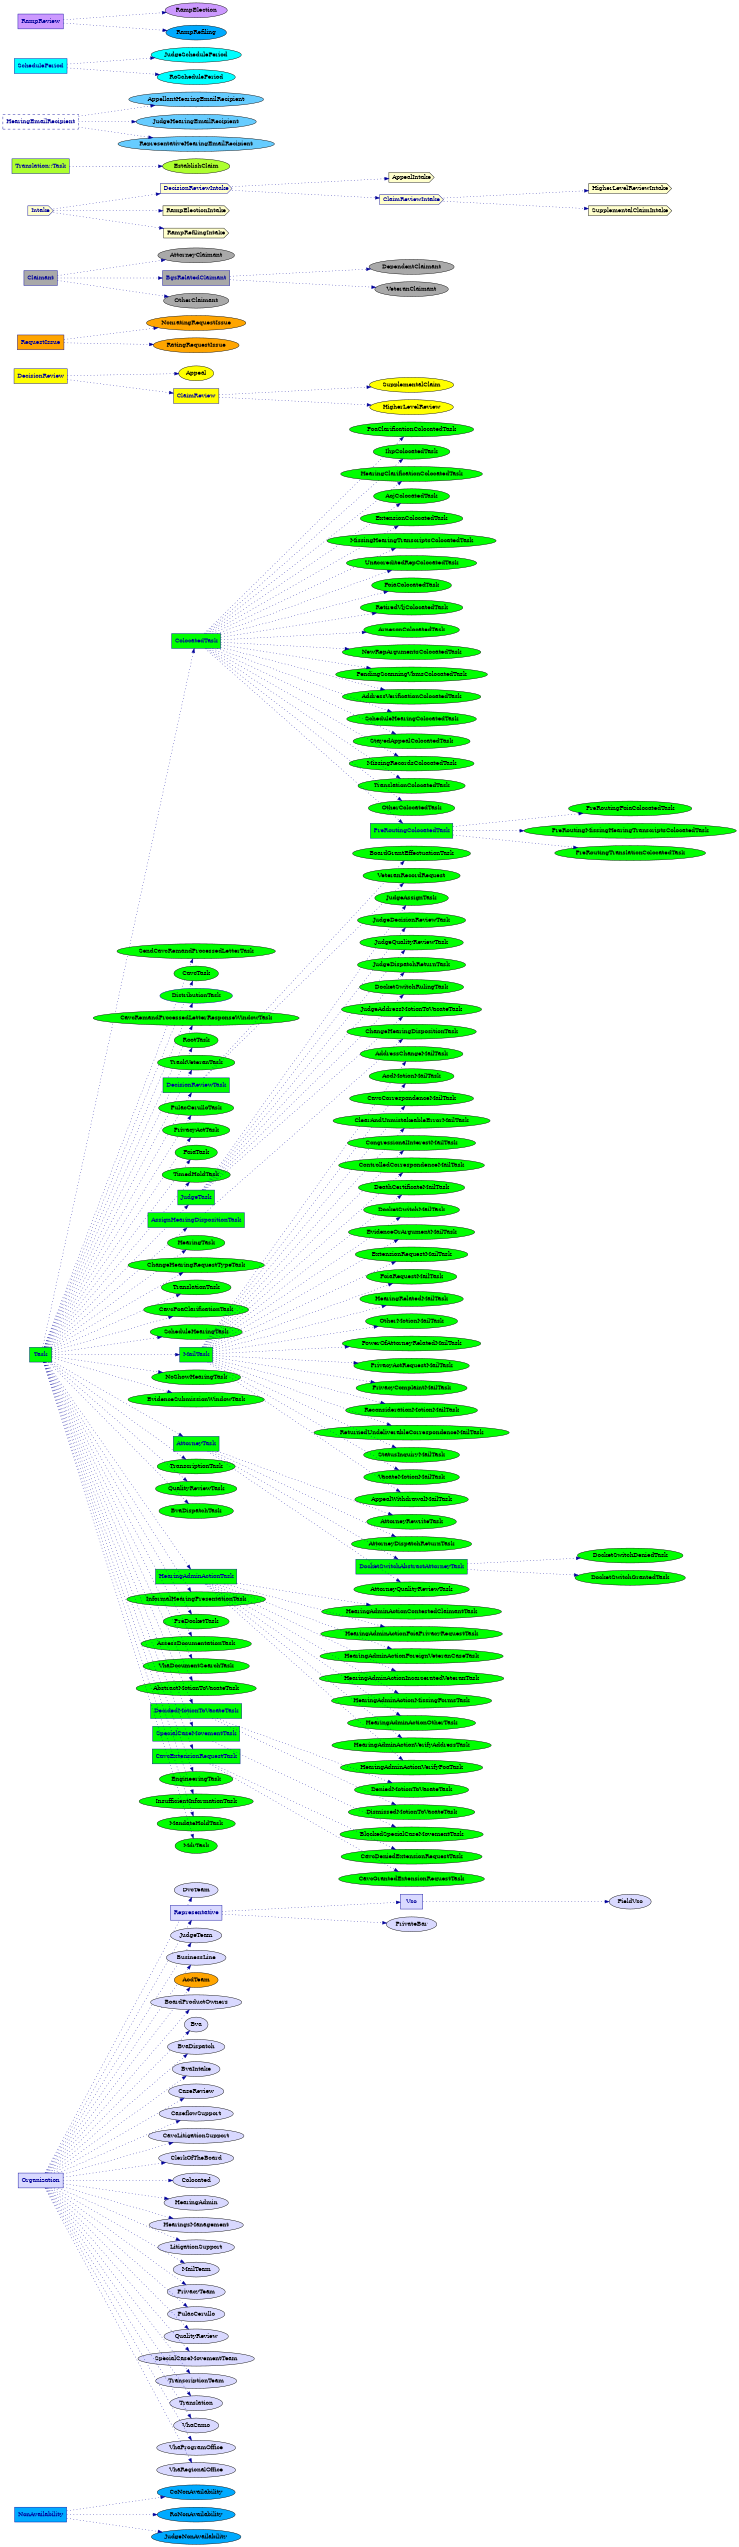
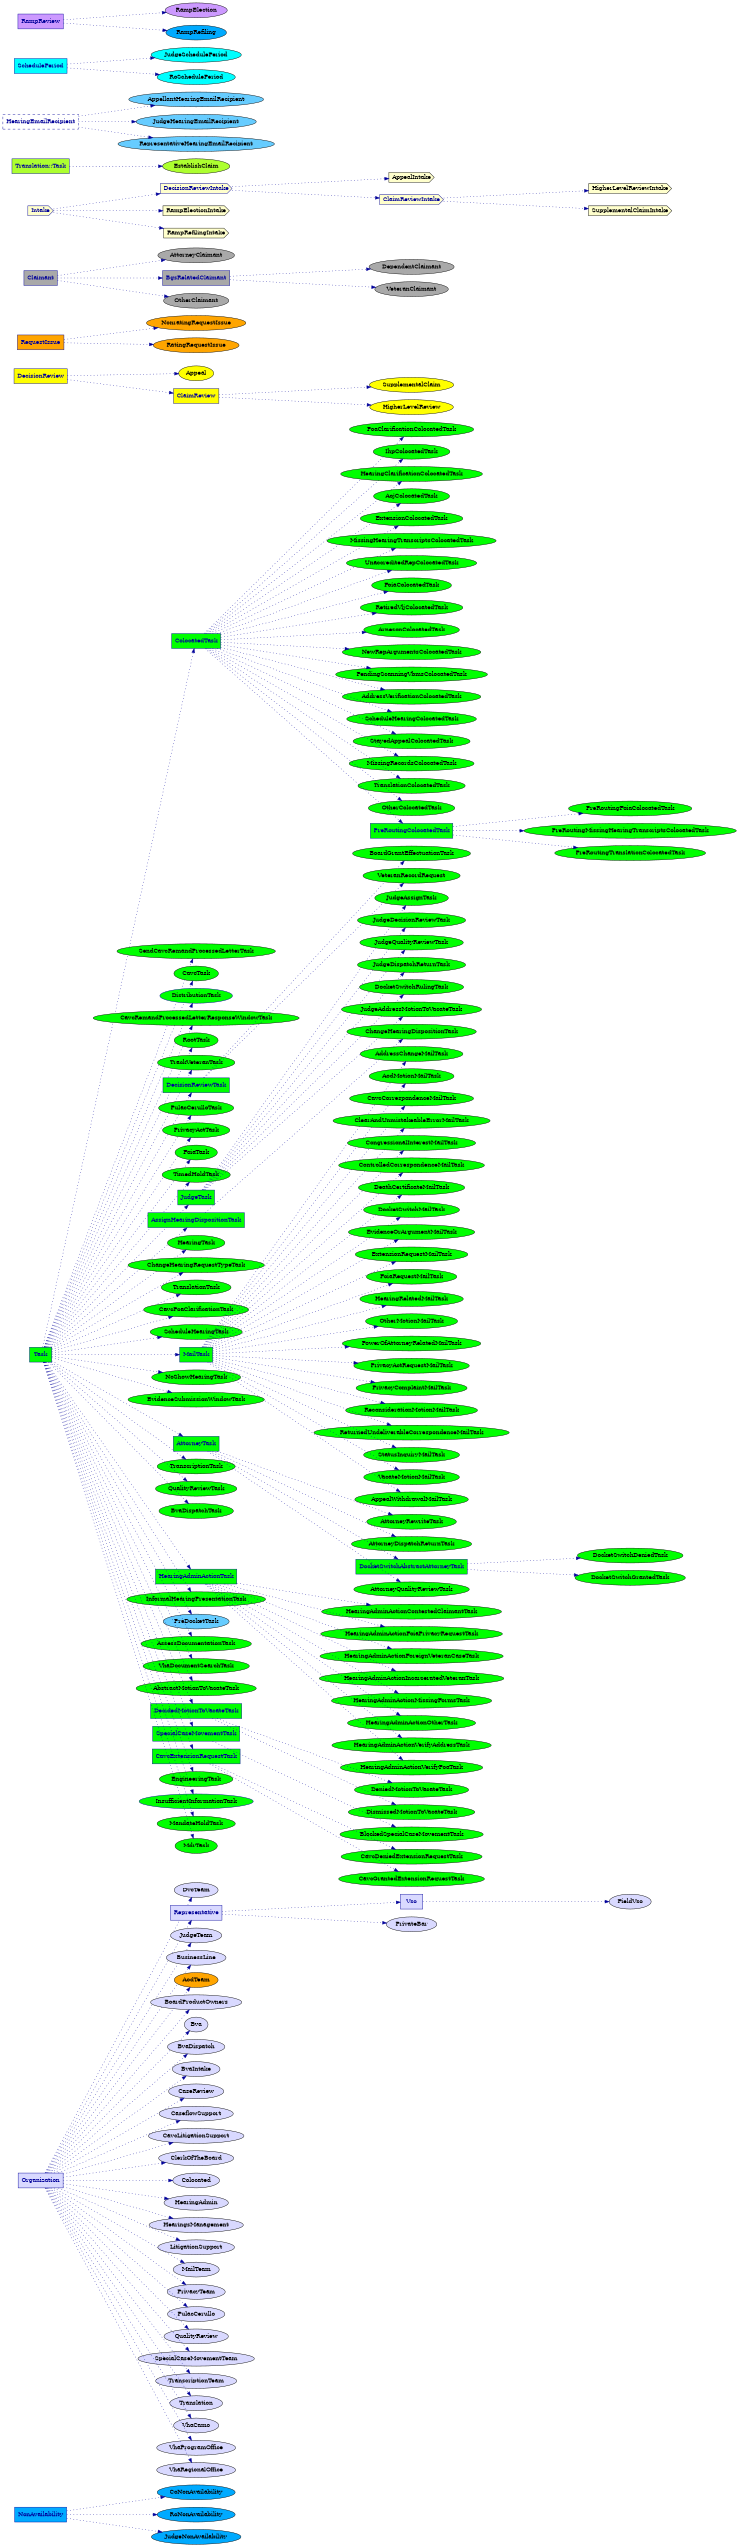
(196, 1622) -> (196, 1622)
(196, 1801) -> (196, 1801)
